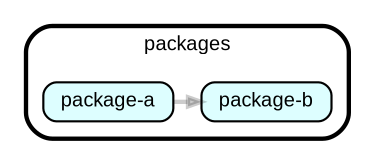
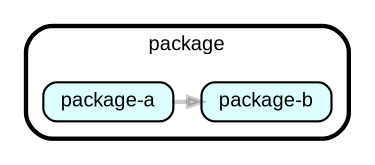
(187, 46) -> (187, 46)
